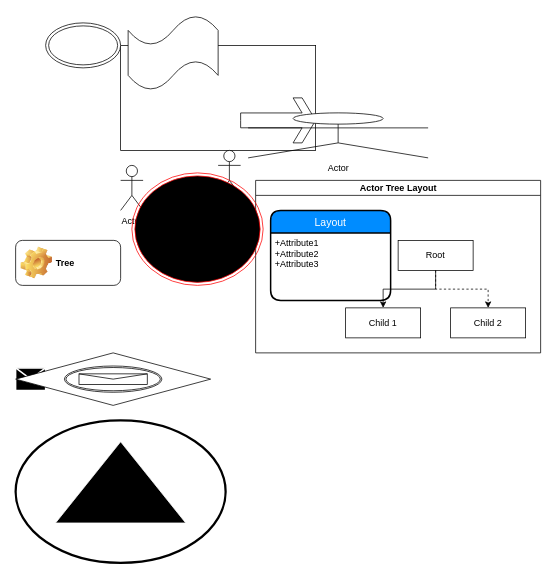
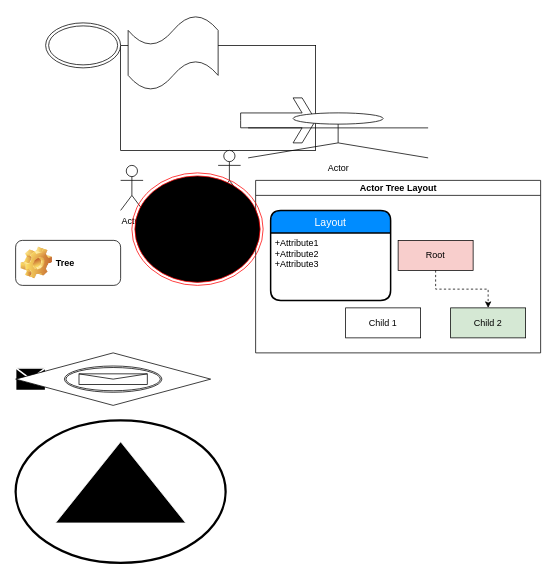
(435, 255) -> (435, 255)
(383, 289) -> none
(488, 323) -> (488, 323)
